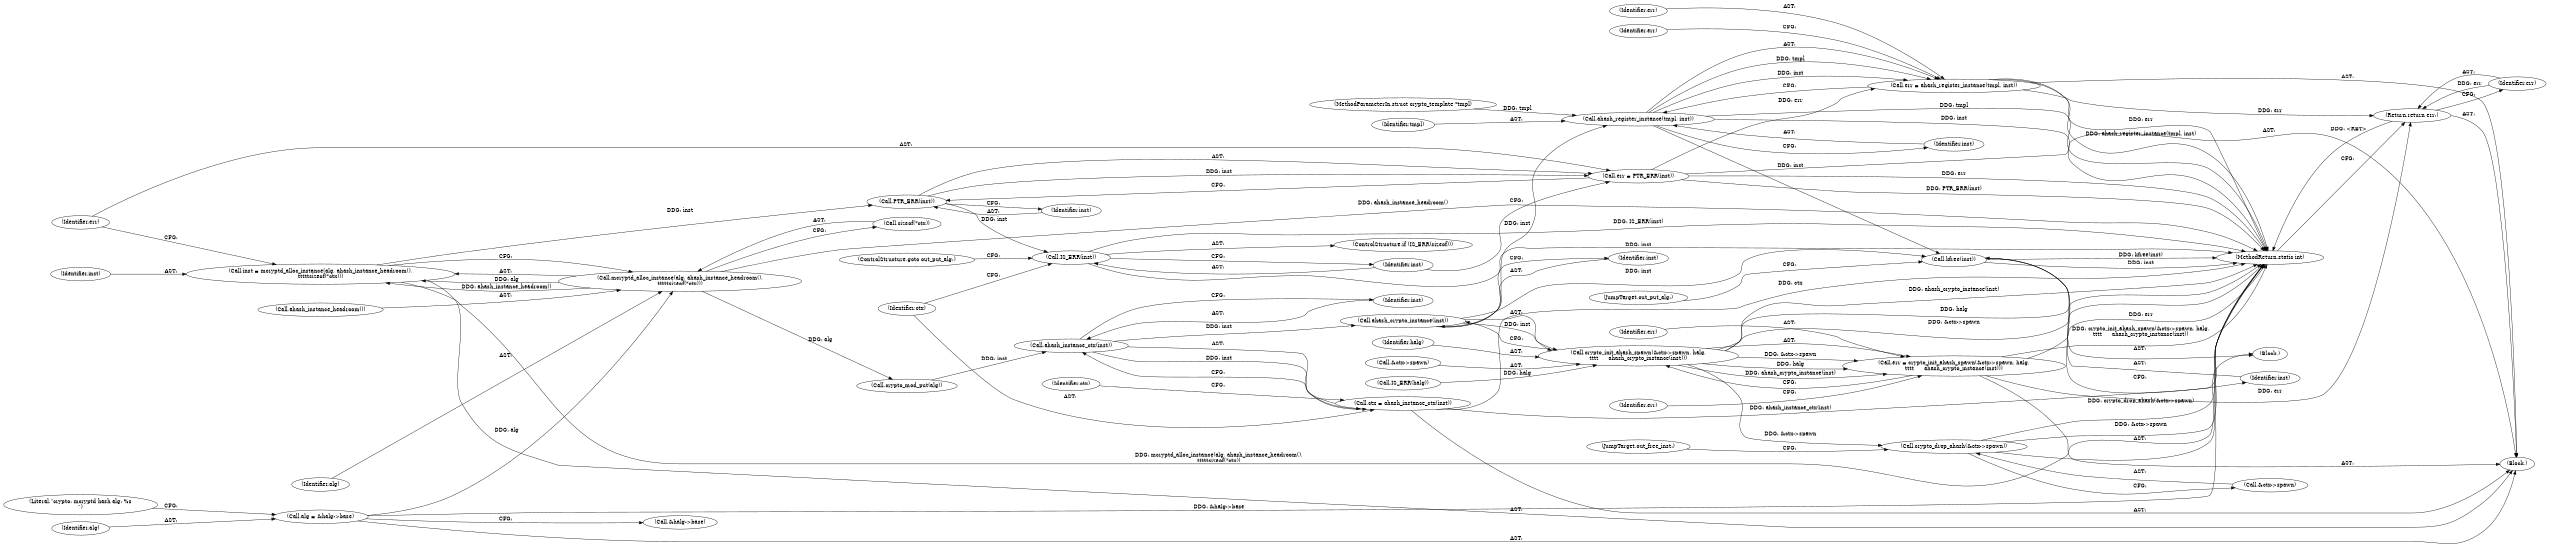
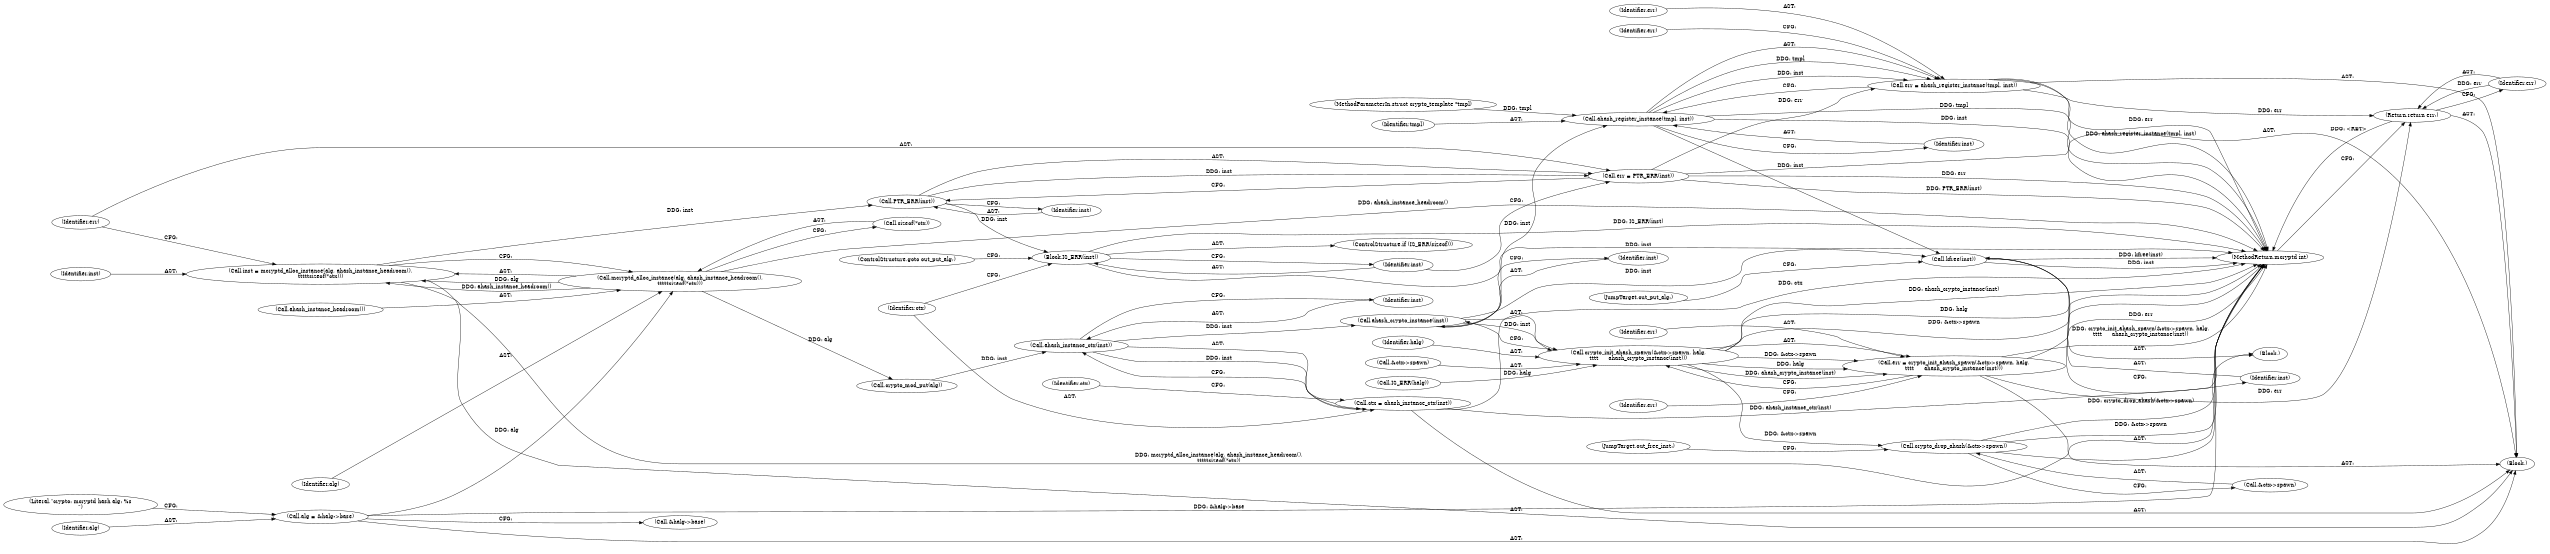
(1071, 258) -> (1071, 258)
(2270, 258) -> (2270, 258)
